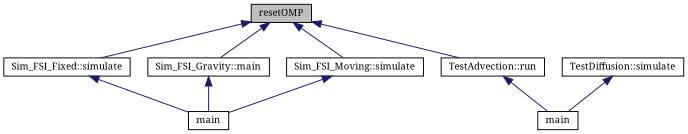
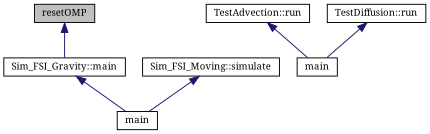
(390, 41) -> none
(322, 43) -> none
(67, 67) -> none
(623, 67) -> (377, 13)
